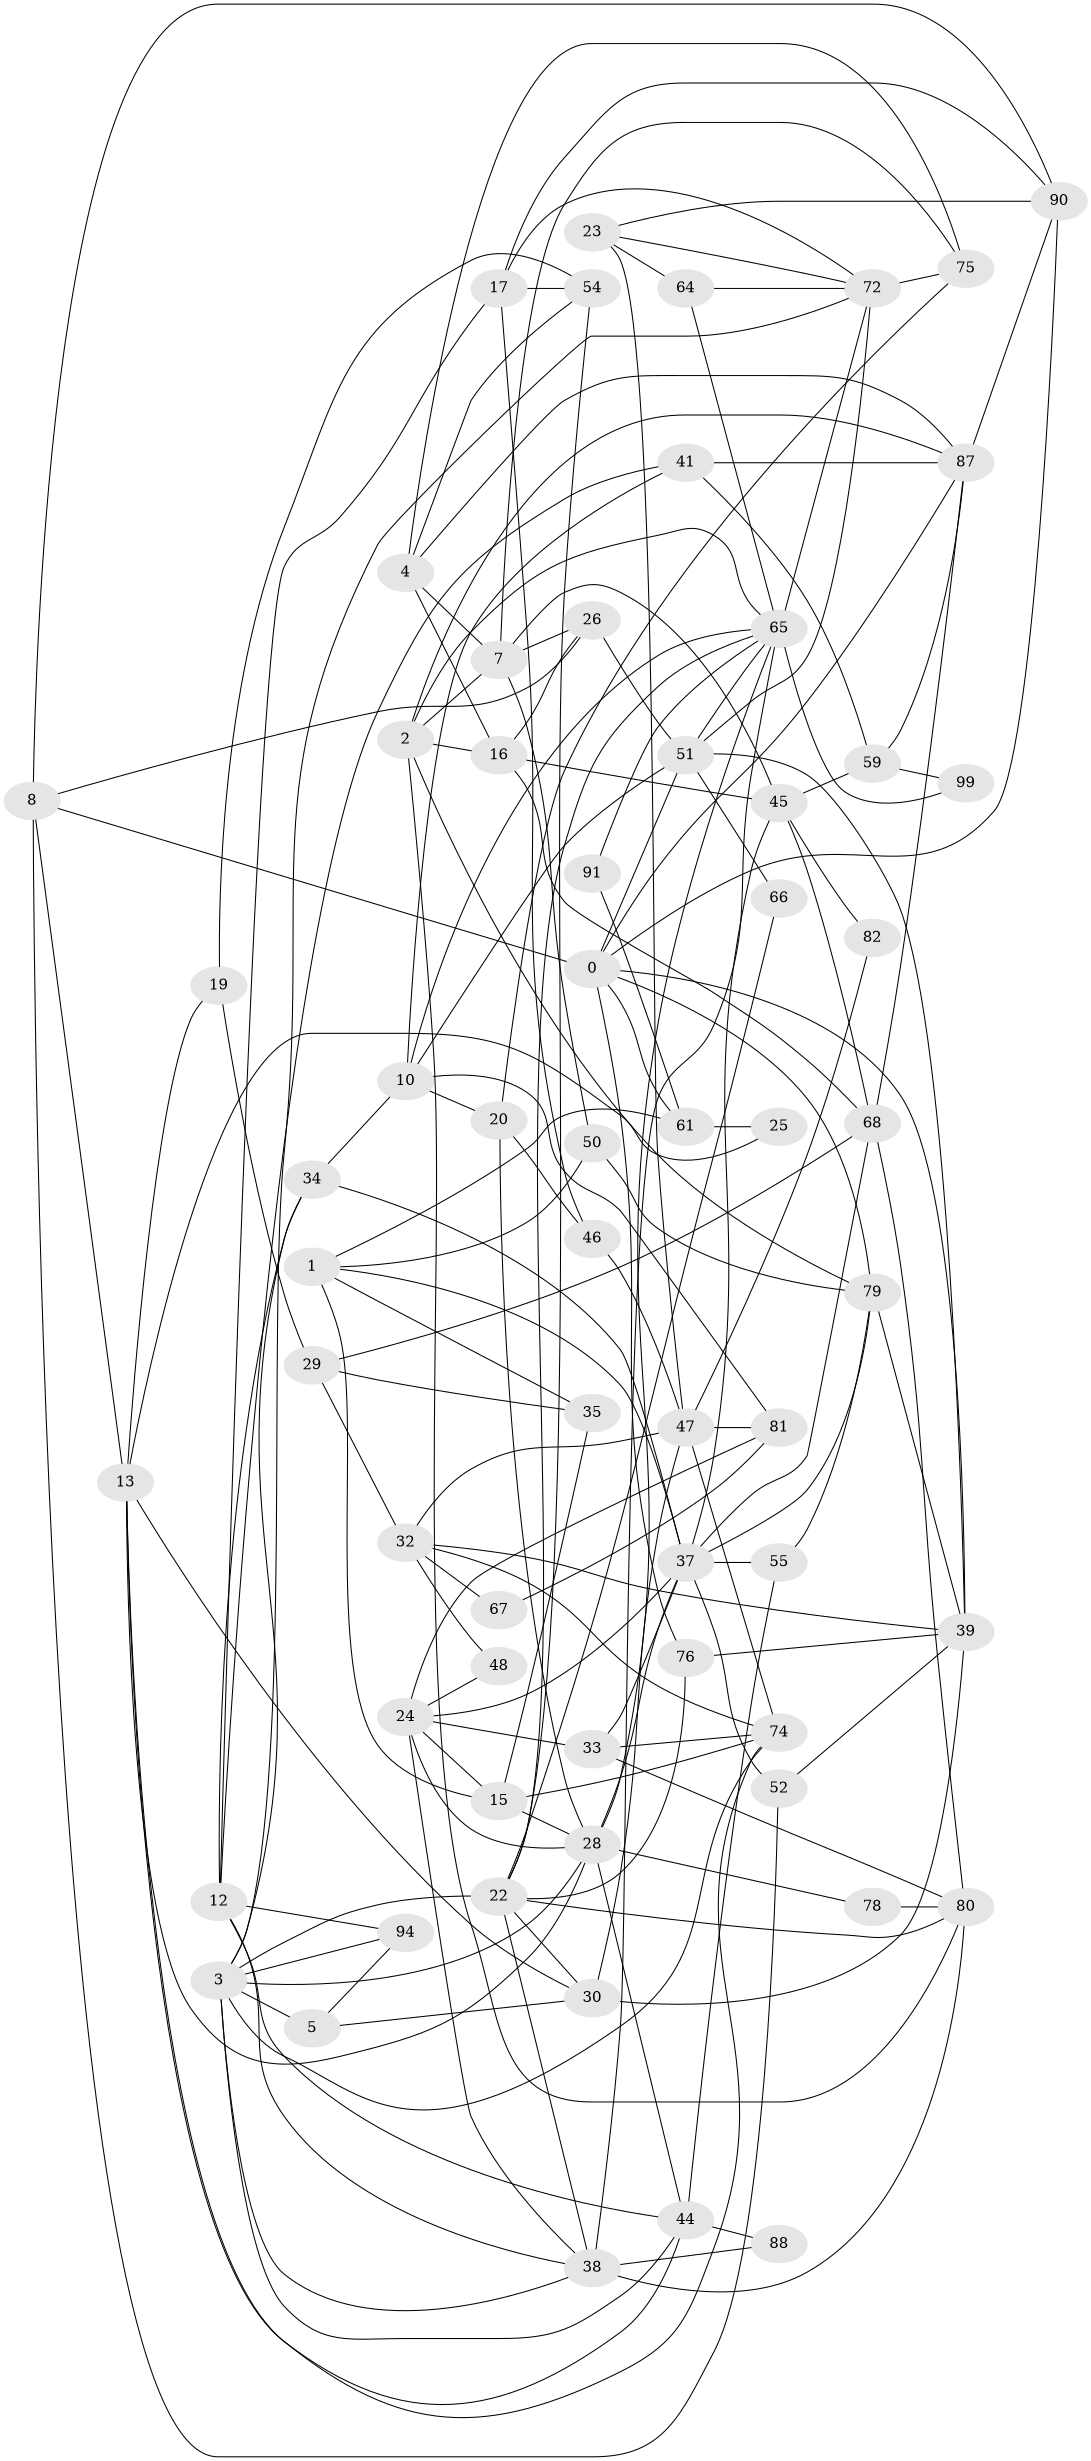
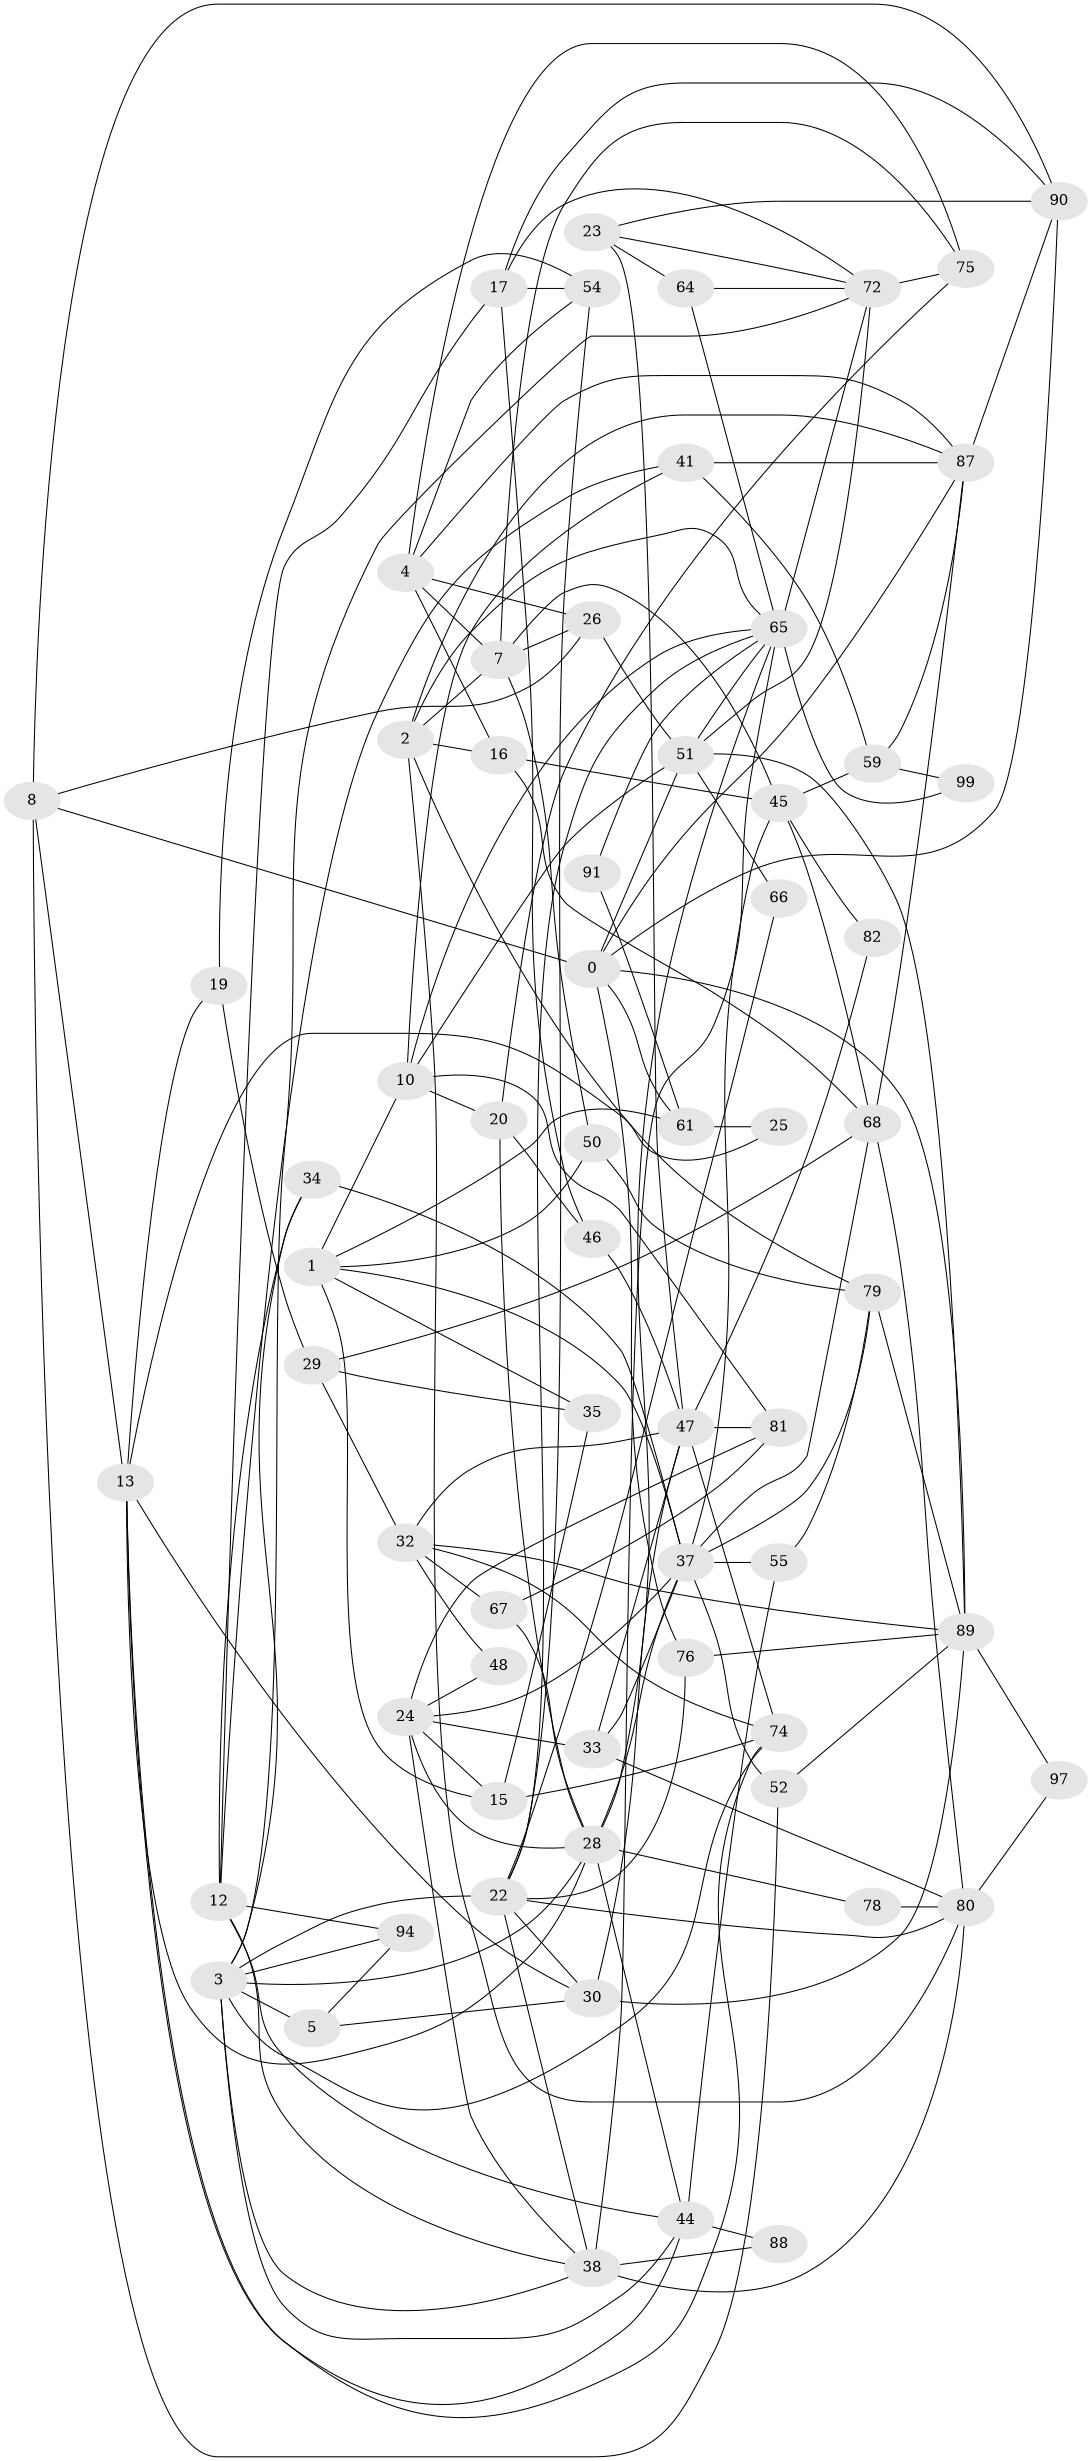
(546, 688) -> (489, 594)
(794, 1084) -> none
(359, 1130) -> (359, 1174)
(966, 1632) -> (966, 1632)
(689, 1741) -> (637, 1596)
none -> (1059, 1780)
(546, 1823) -> (552, 1724)
